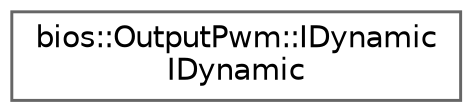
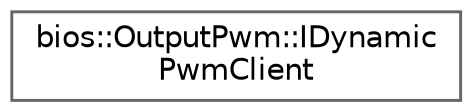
(236, 56) -> (236, 56)
